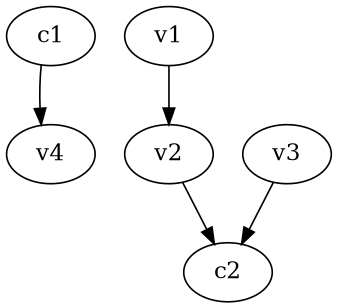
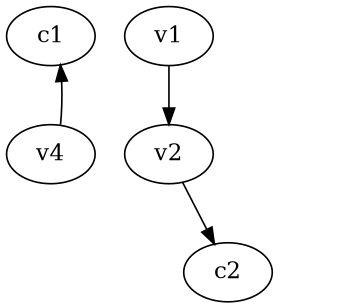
(40, 87) -> (62, 103)
(287, 154) -> none
